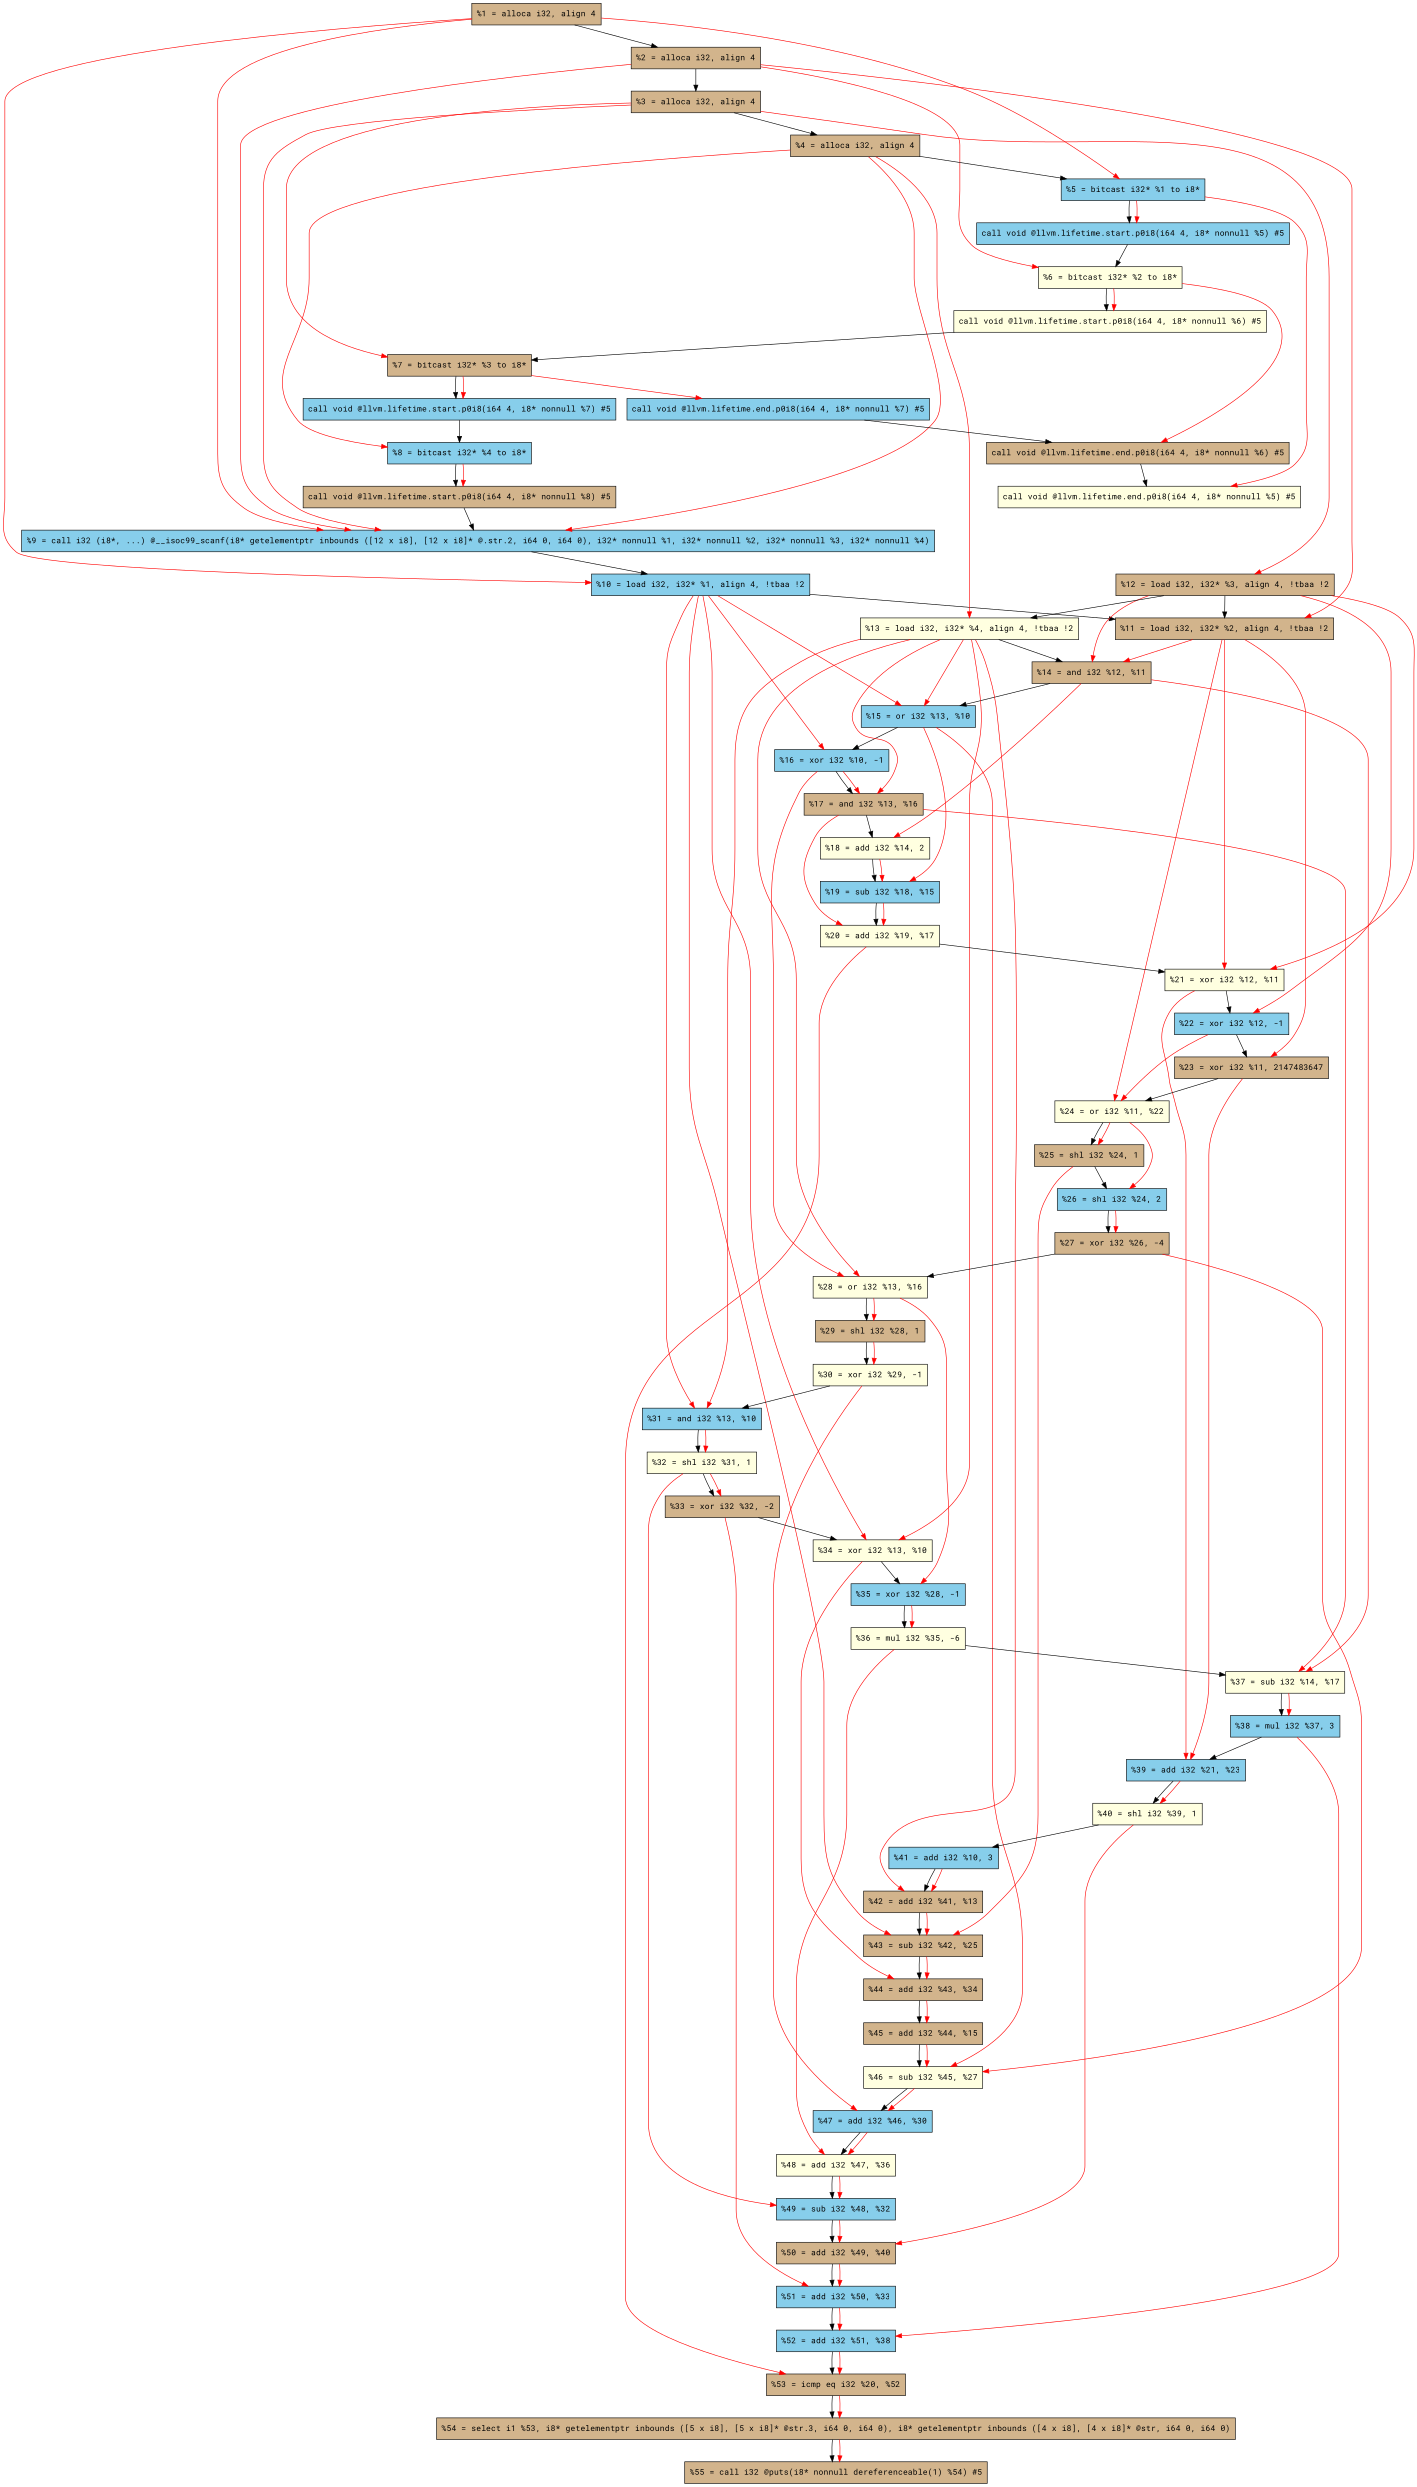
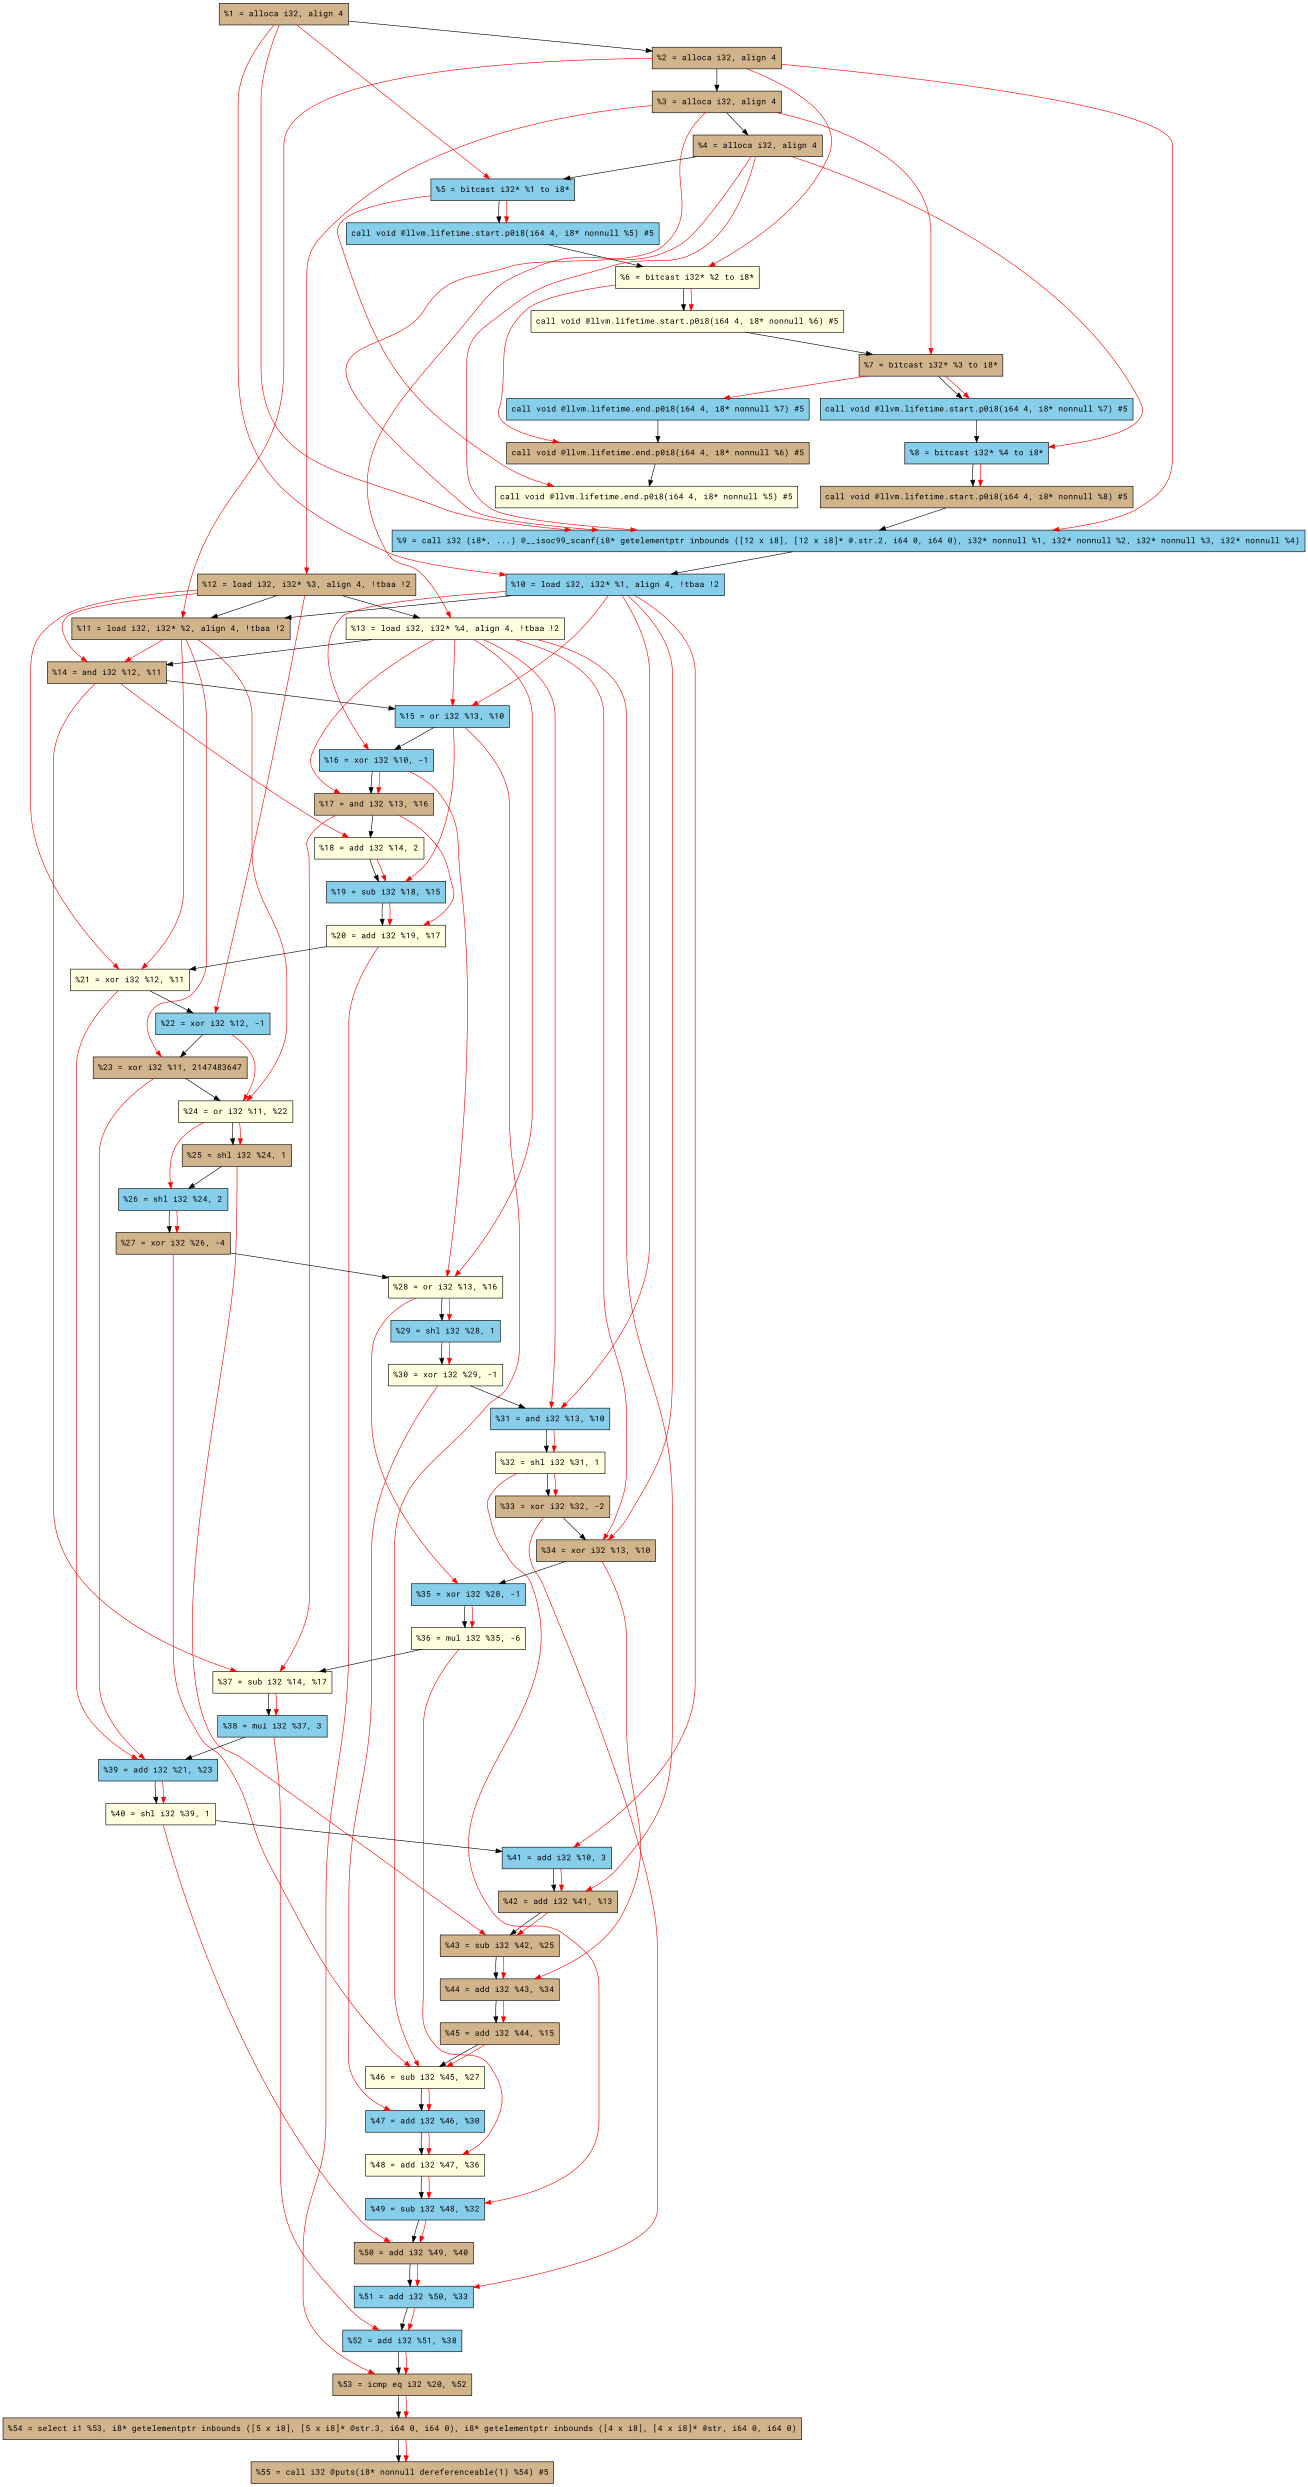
(735, 1277) -> (695, 1230)
(870, 1331) -> (446, 1331)
(873, 1551) -> (596, 1551)
